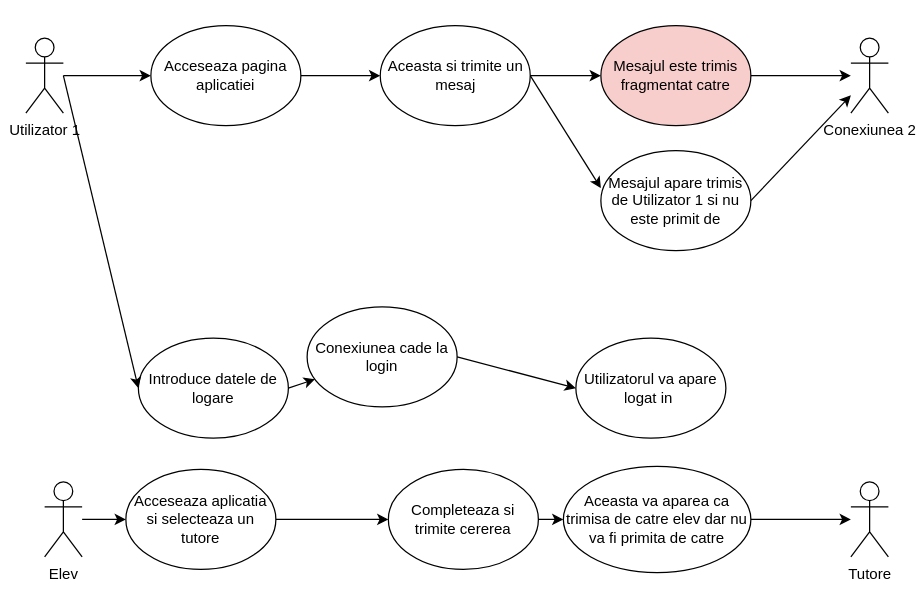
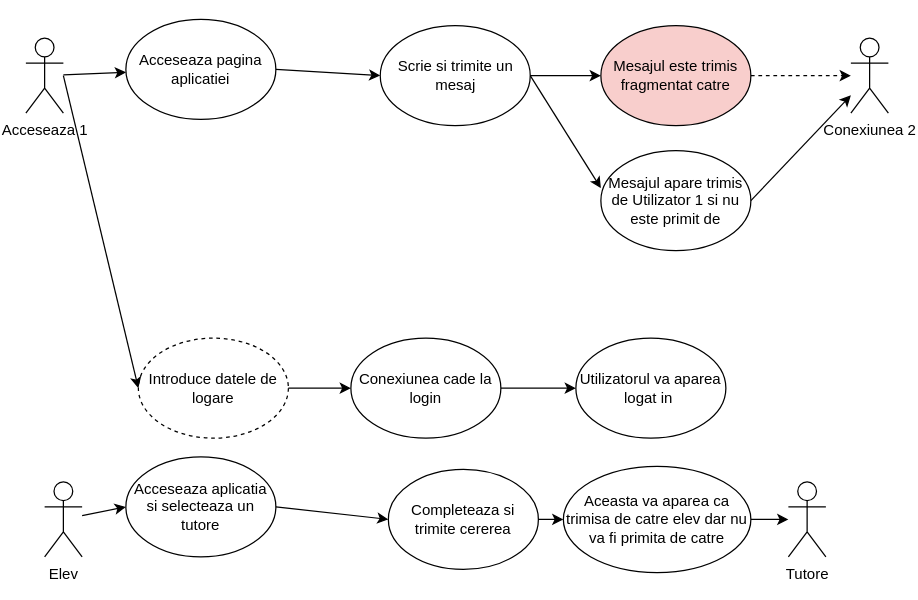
(226, 76) -> (201, 69)
(456, 76) -> (456, 76)
(797, 76) -> (797, 76)
(45, 131) -> (45, 131)
(382, 357) -> (426, 388)
(213, 388) -> (213, 388)
(651, 388) -> (651, 388)
(201, 519) -> (201, 507)
(869, 519) -> (807, 519)
